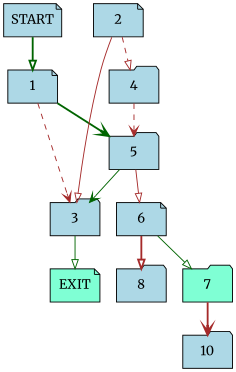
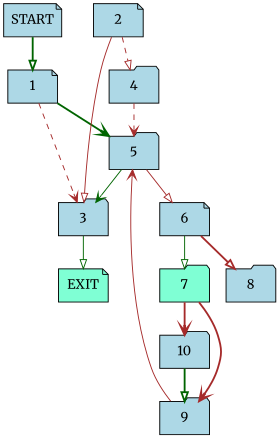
none -> (185, 418)
